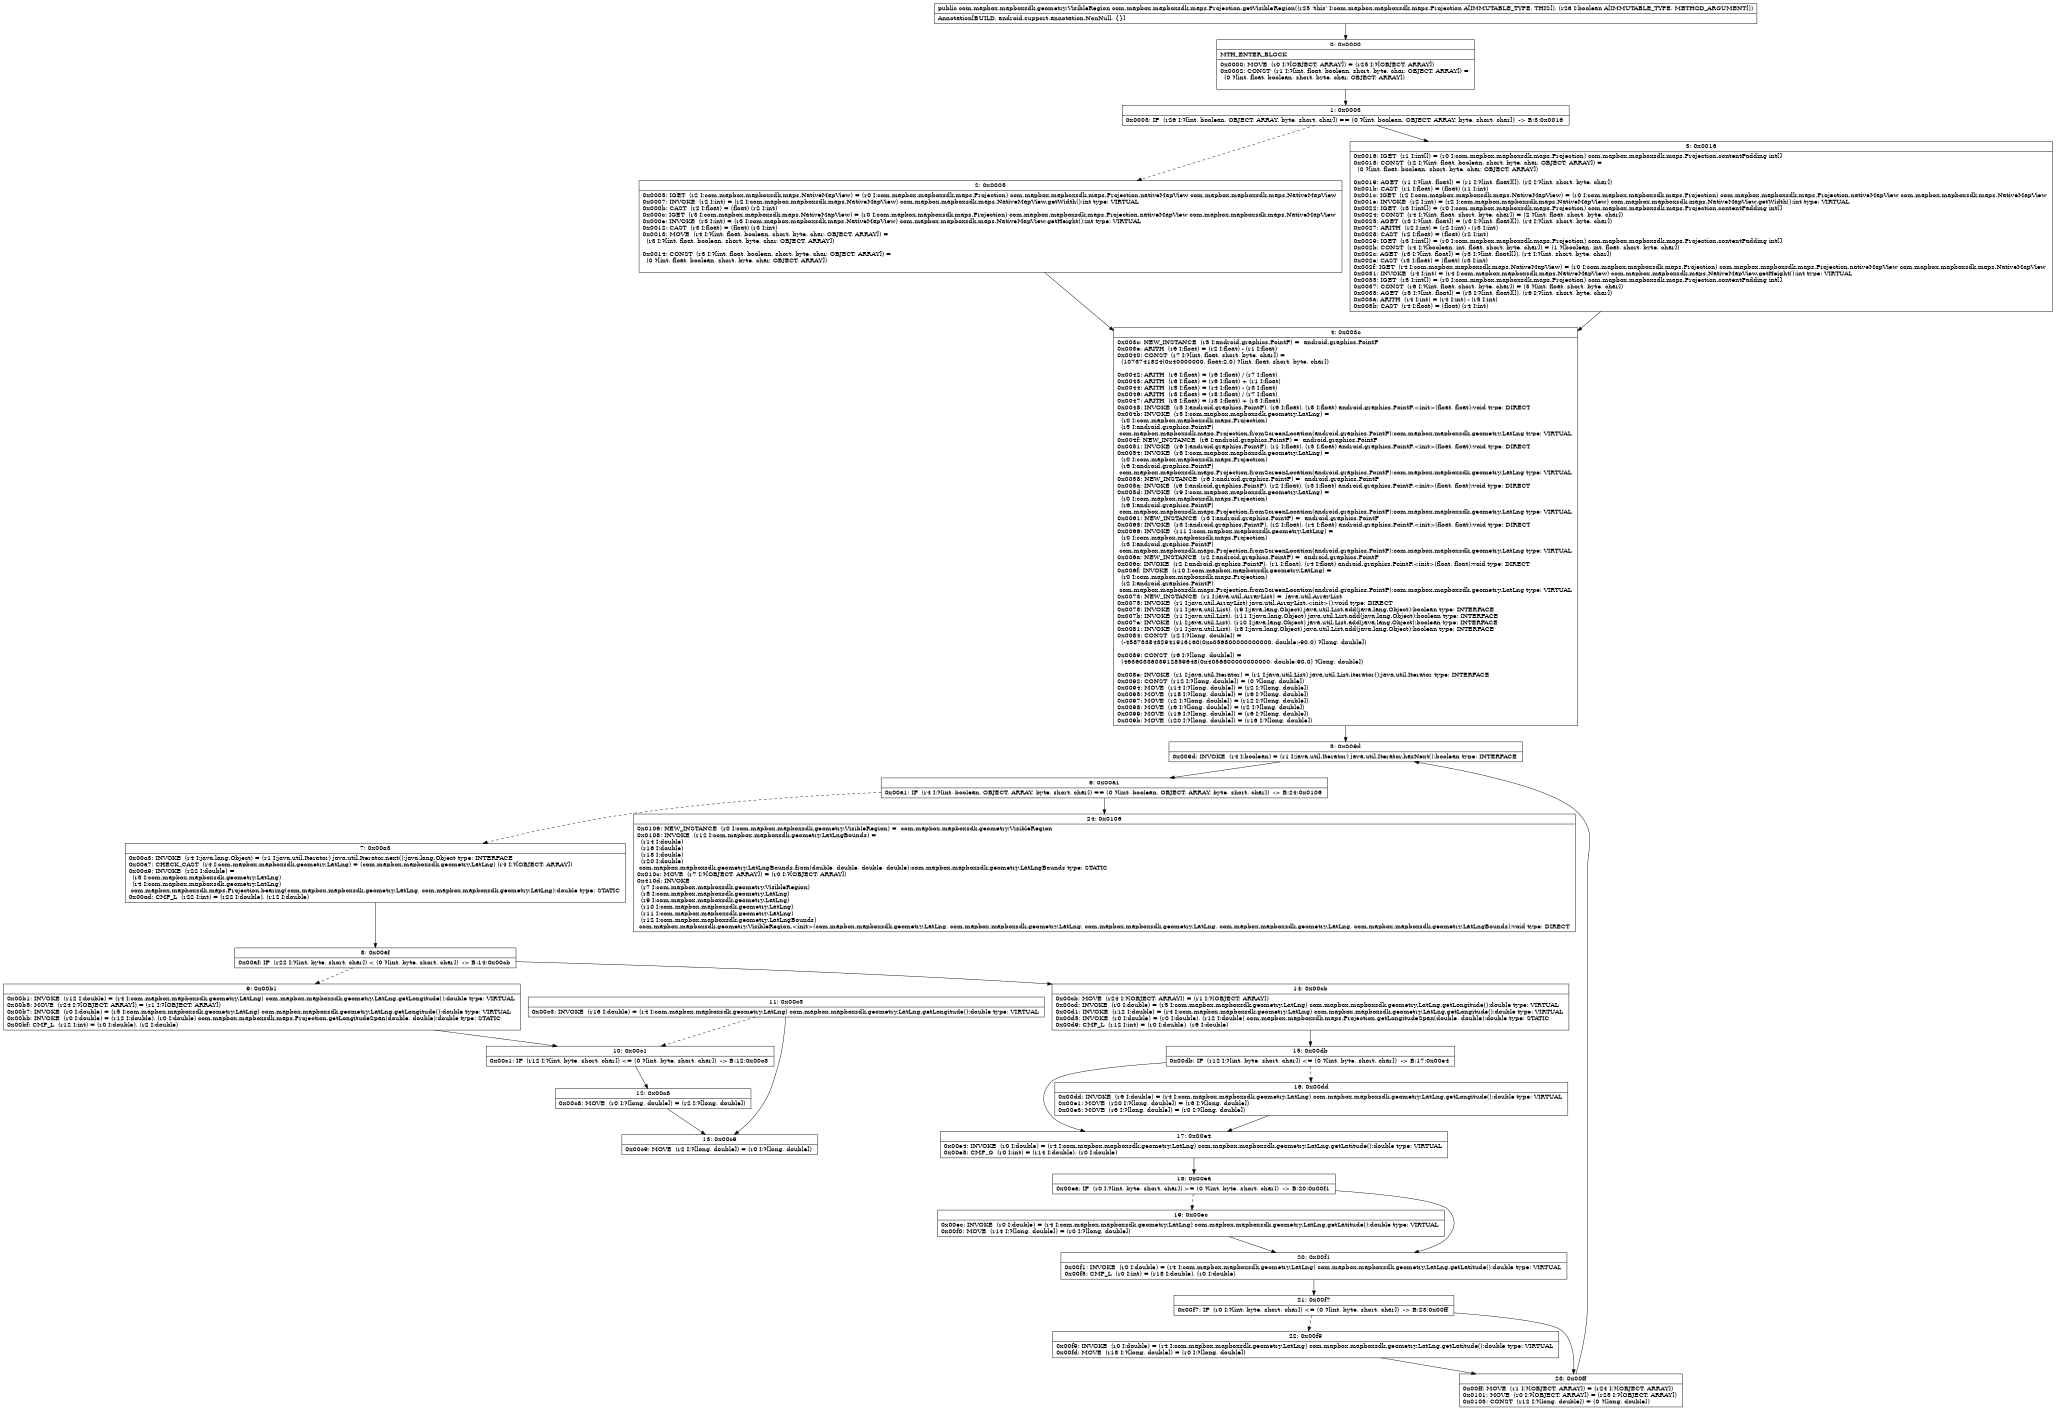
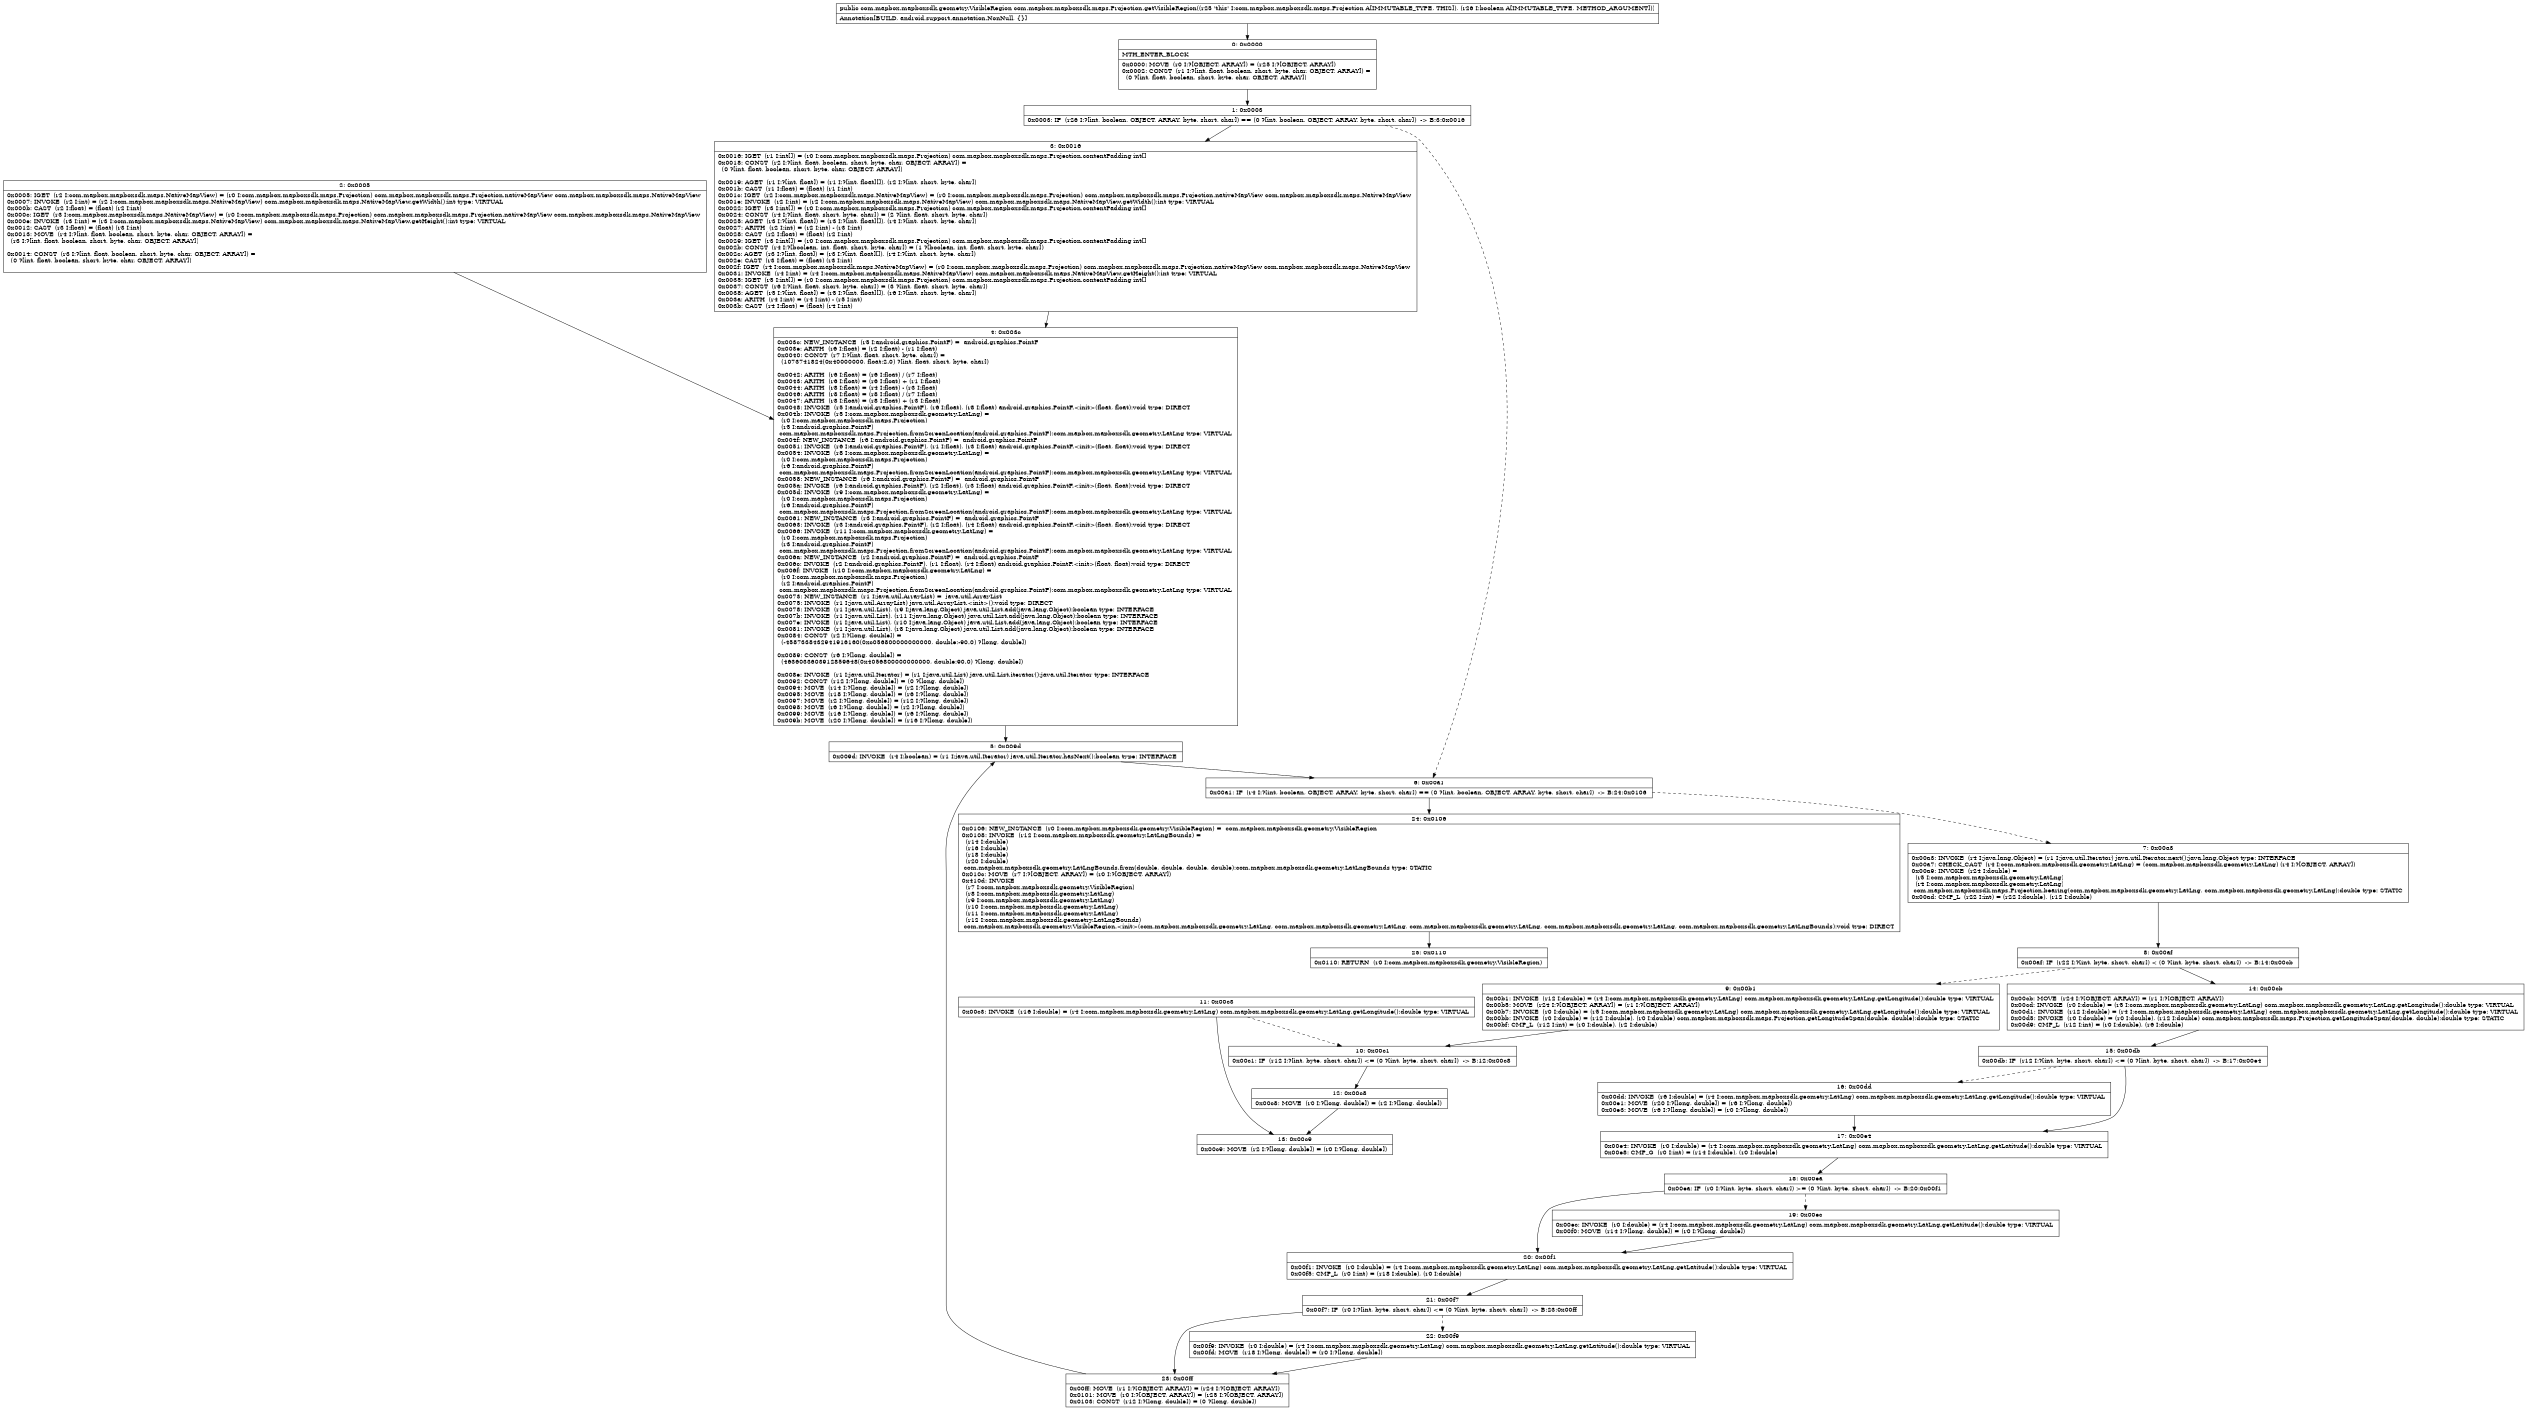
(1228, 152) -> (1506, 433)
(183, 871) -> (1966, 871)
none -> (1429, 958)
